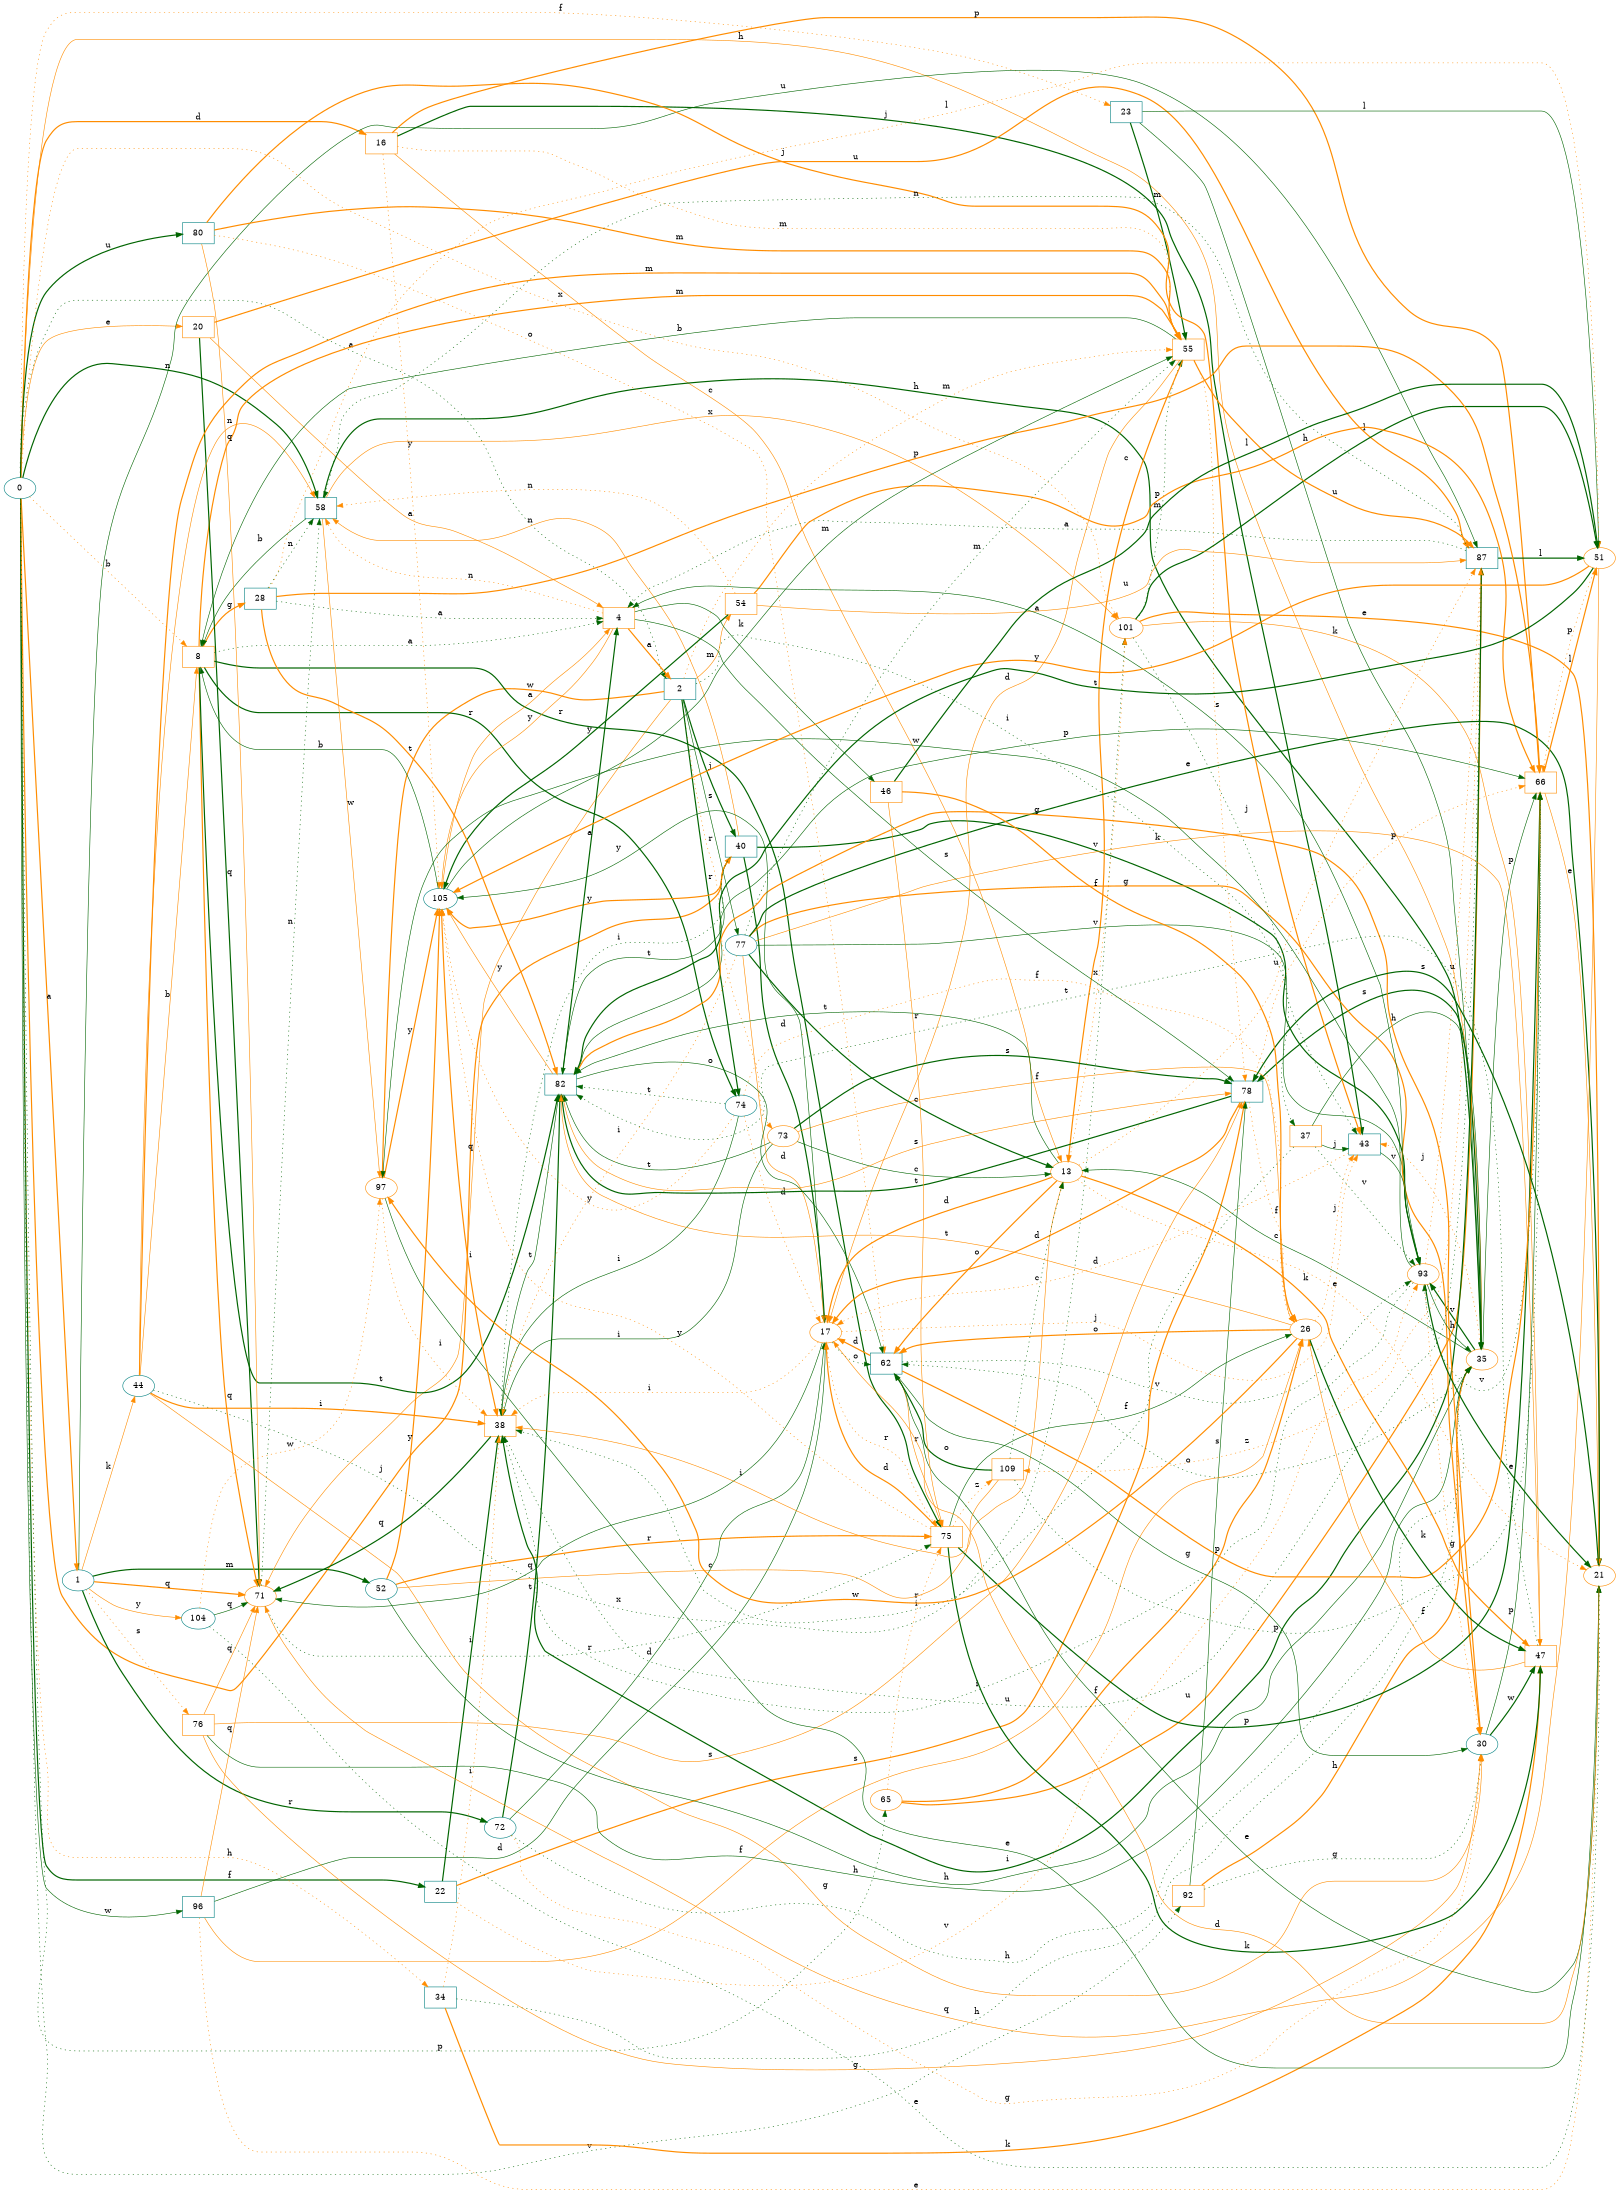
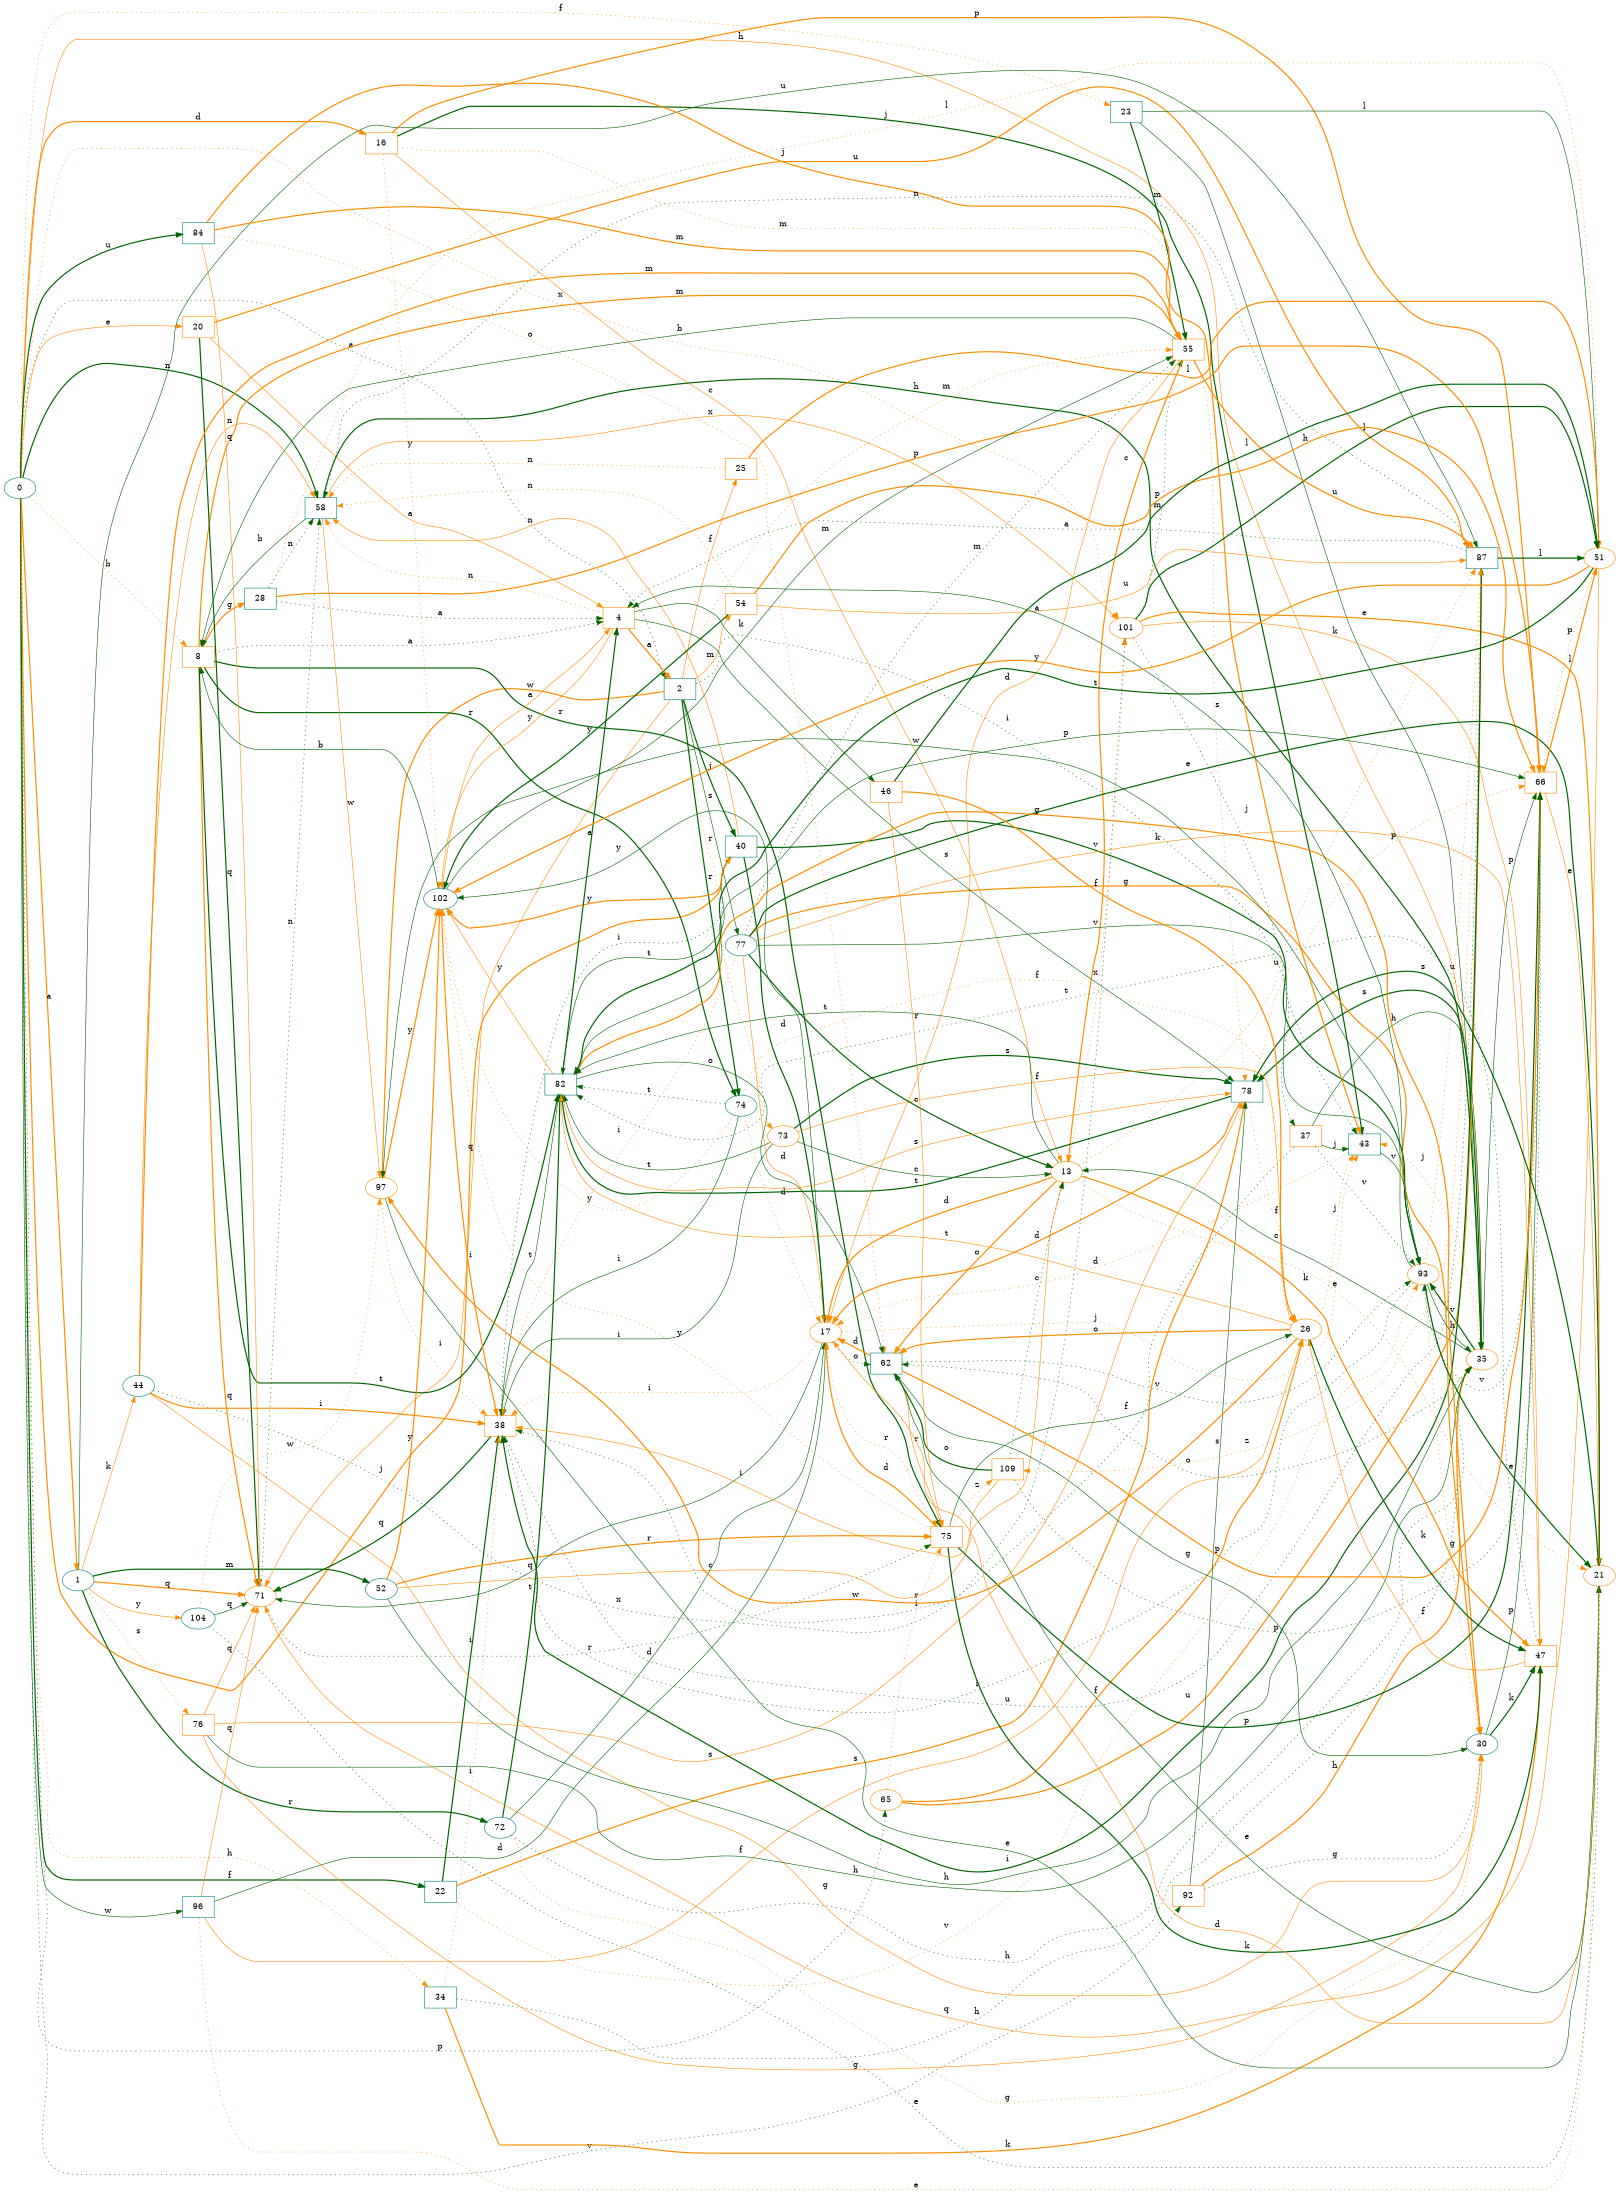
(198, 233) -> (198, 233)
none -> (741, 469)
(447, 804) -> none
(441, 899) -> (441, 899)
(168, 1024) -> none
(1511, 1698) -> (1511, 1698)
